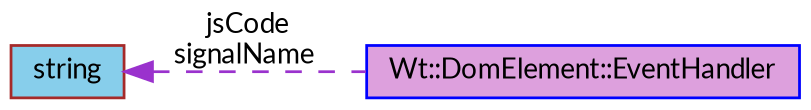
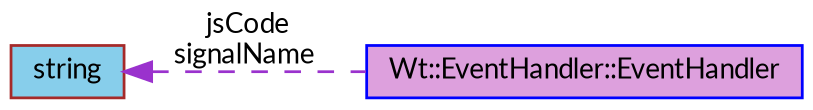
(583, 72) -> (584, 72)
